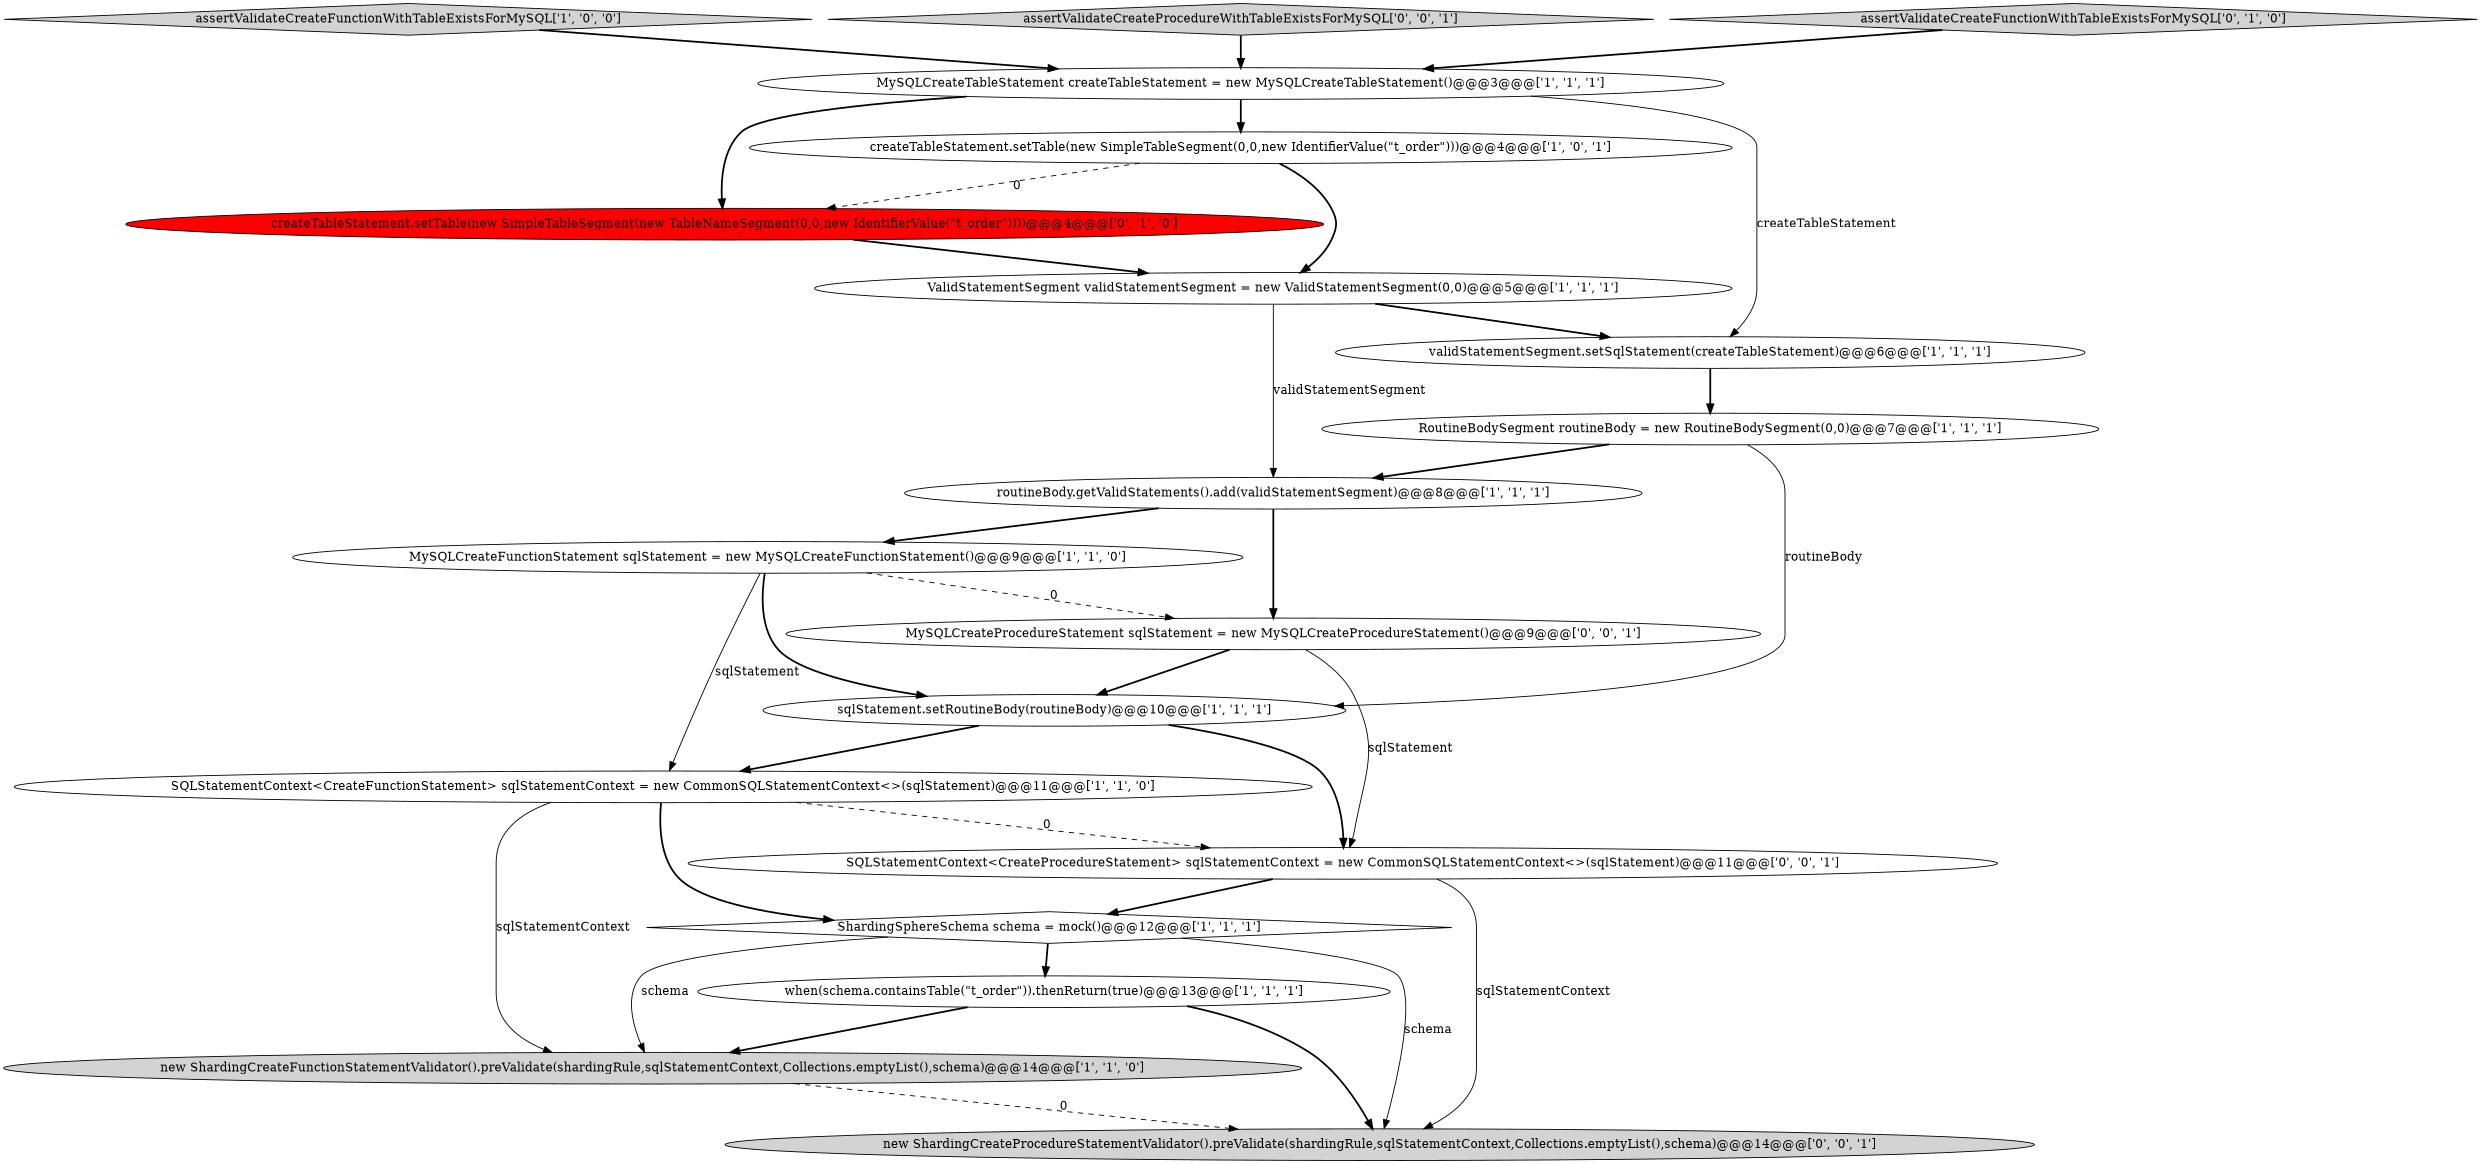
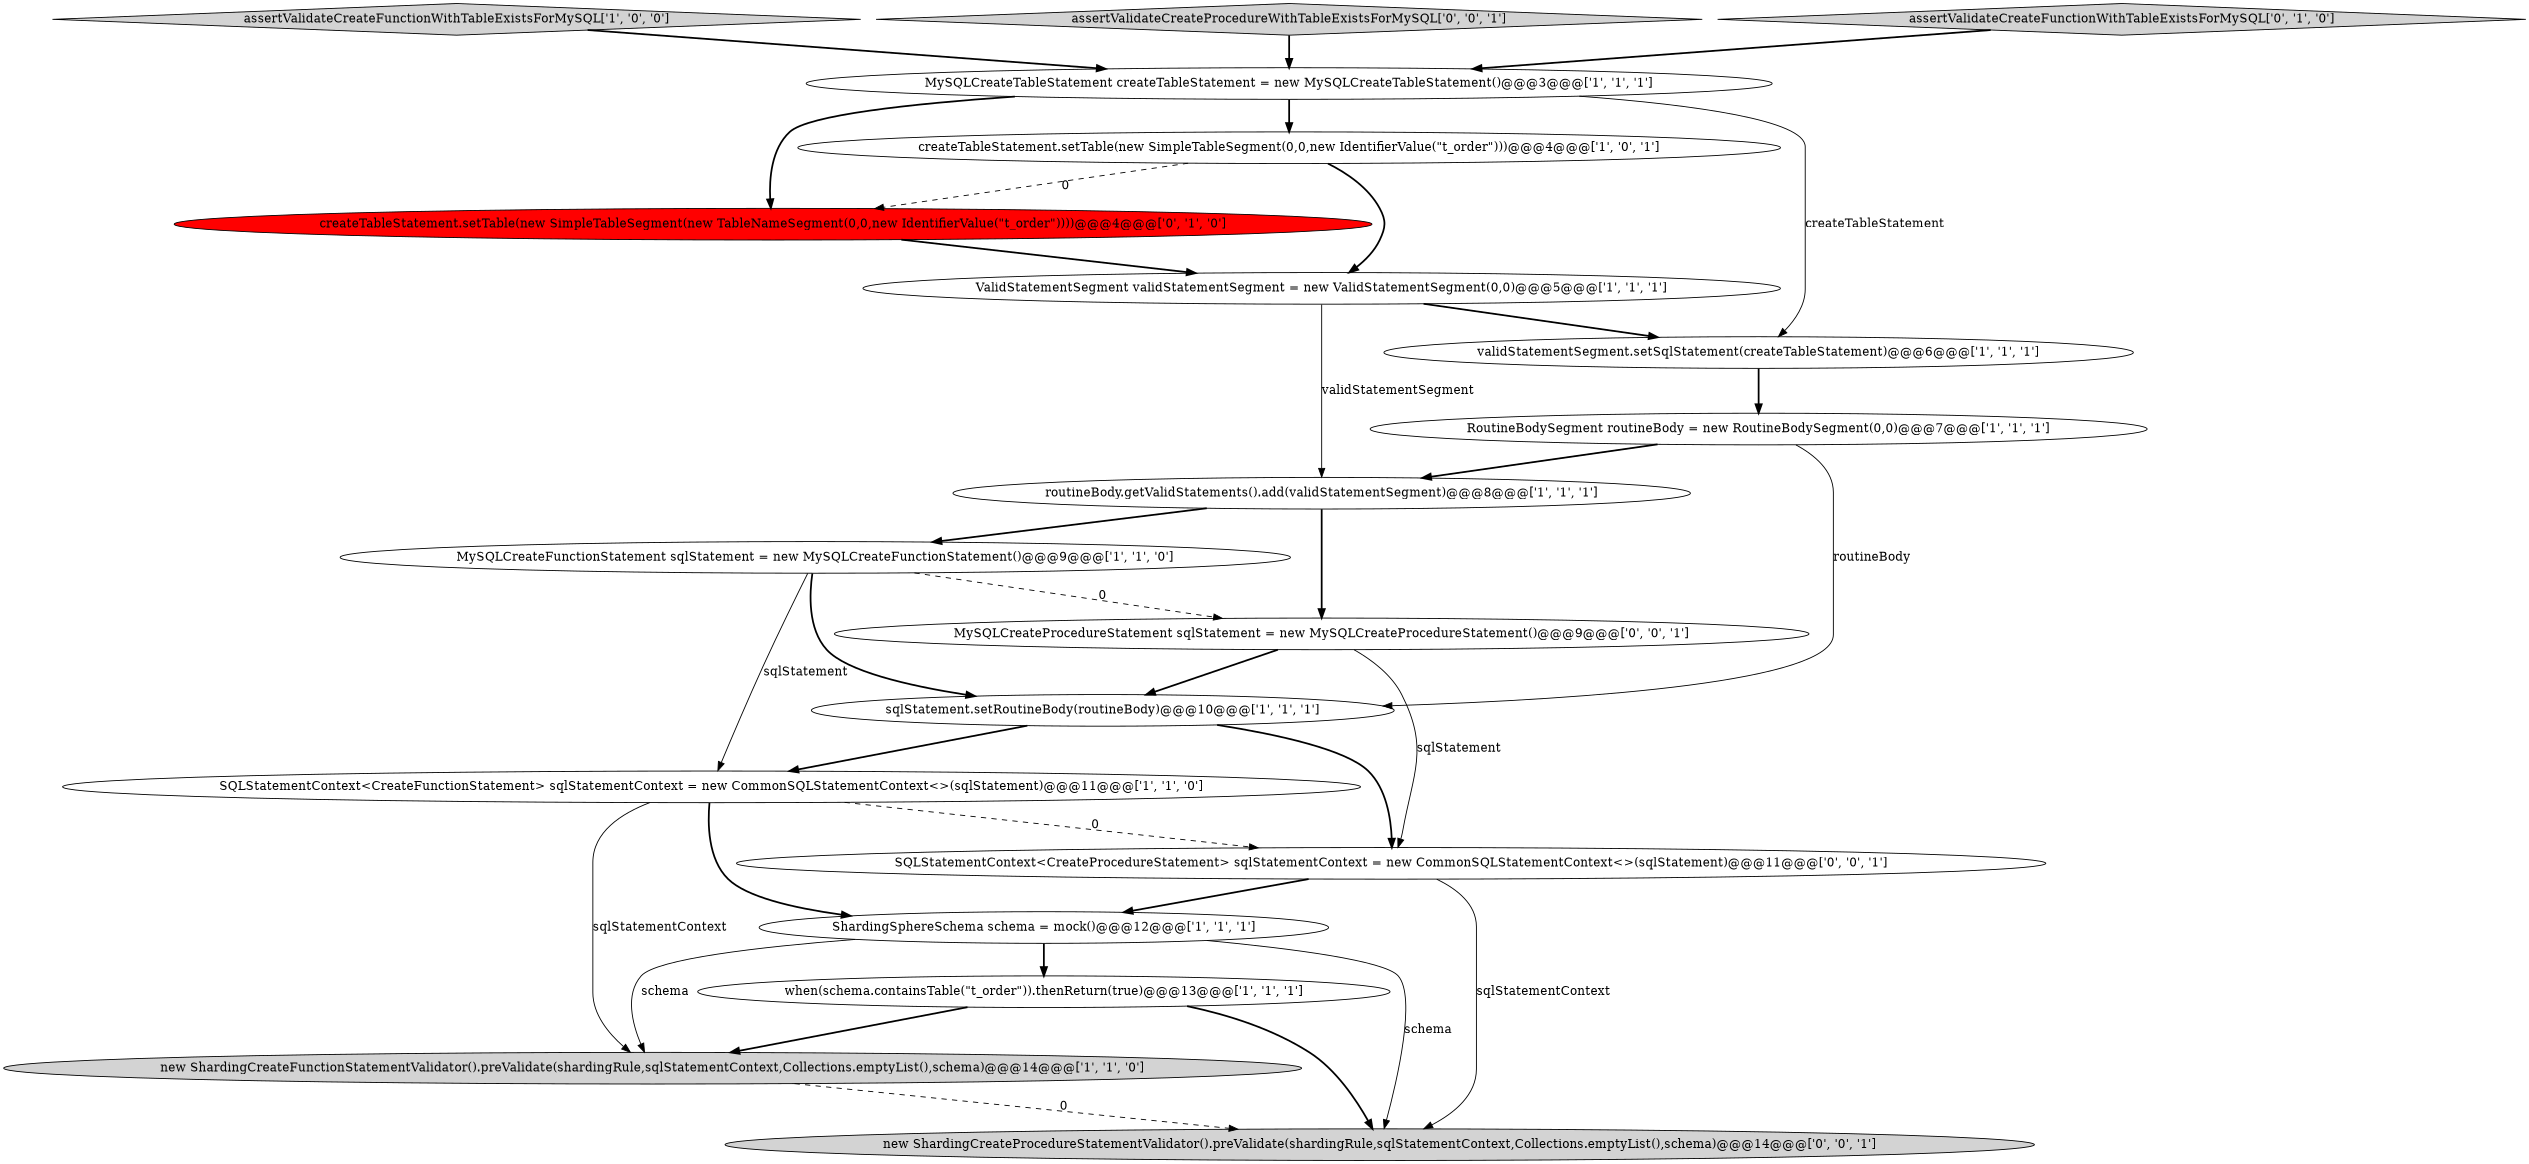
(1049, 928) -> (1044, 928)
